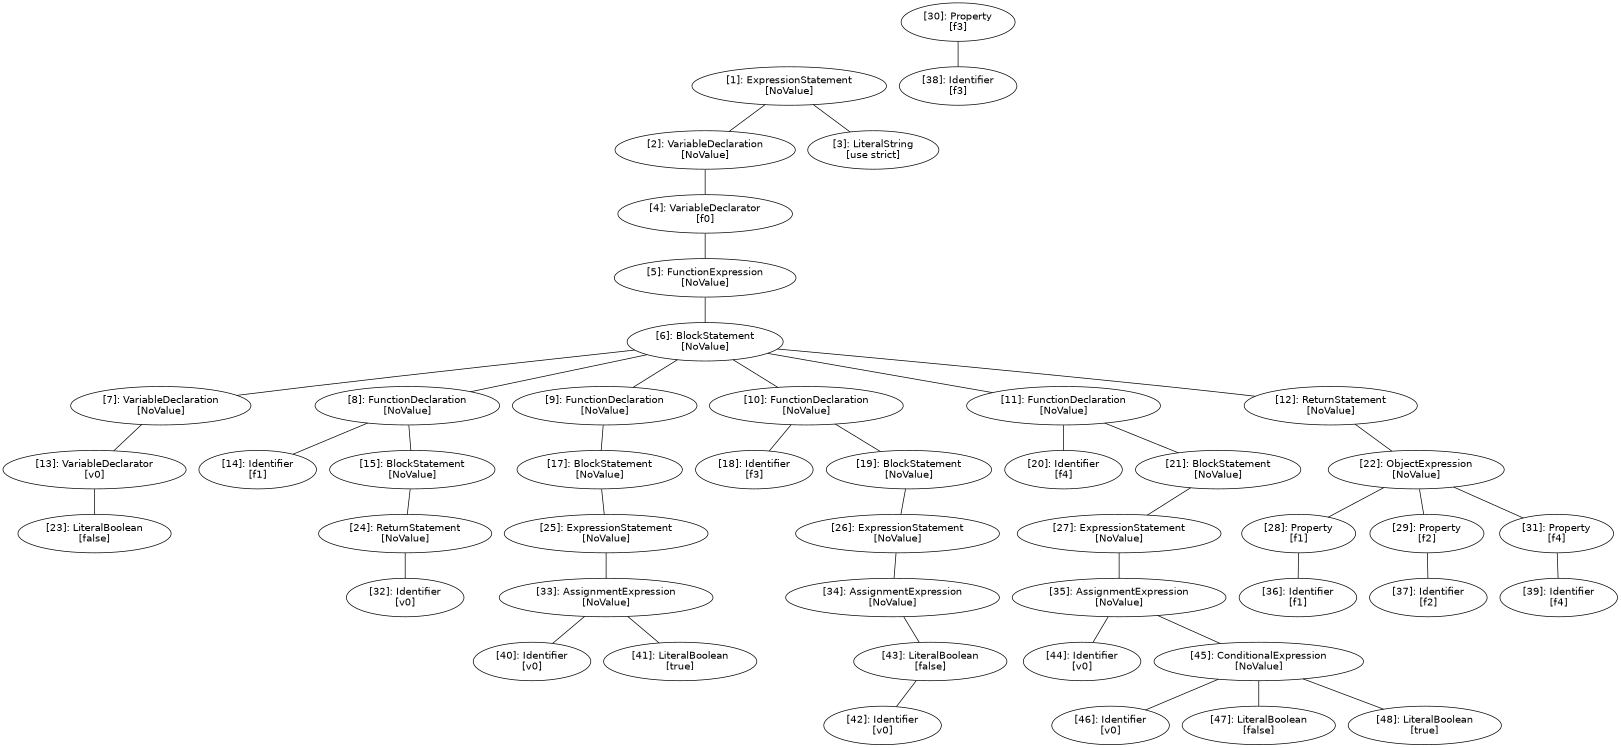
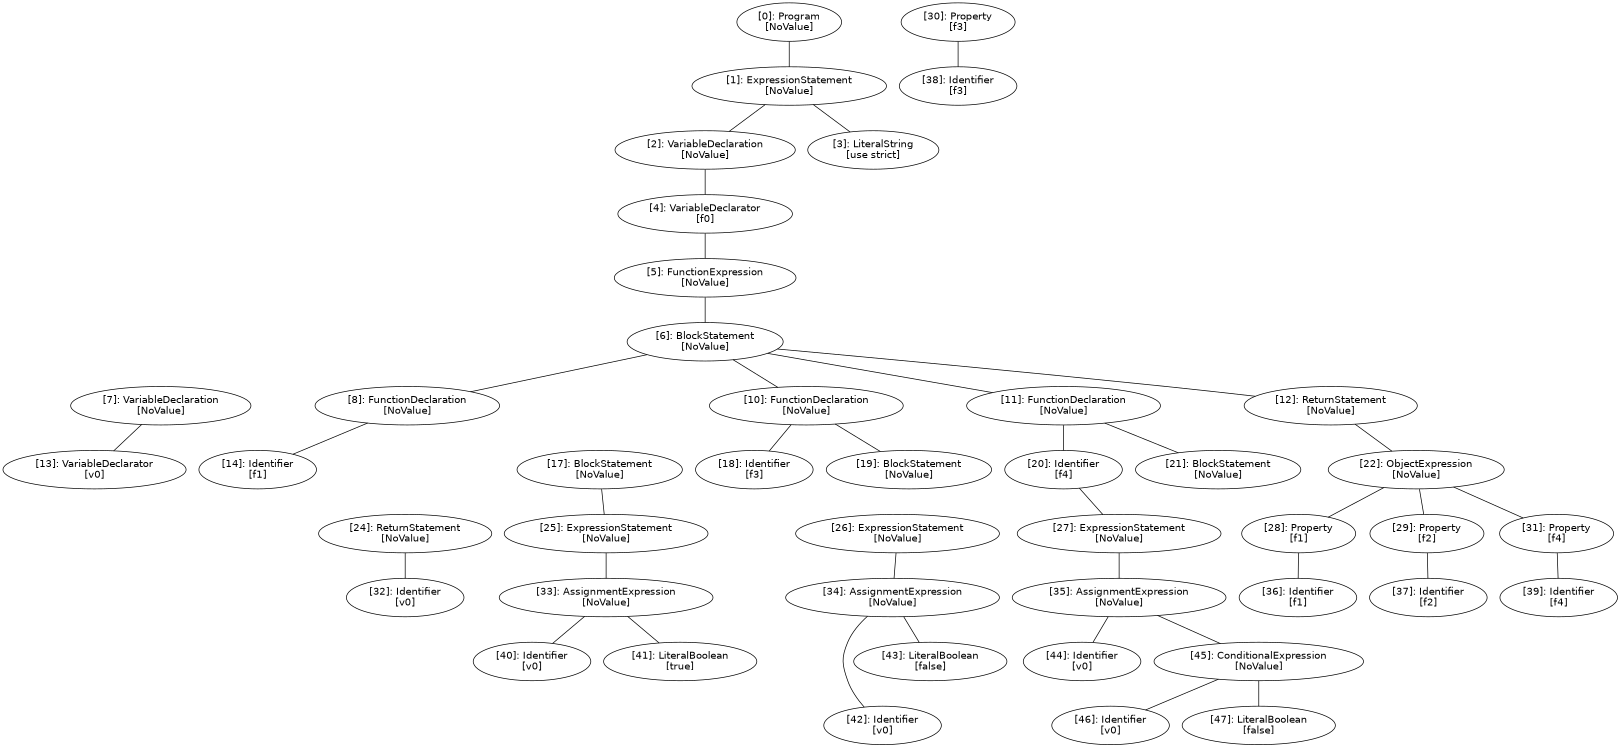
none -> (789, 22)
(436, 372) -> none
(605, 406) -> none
(412, 470) -> none
(1169, 501) -> (1091, 501)
(903, 502) -> none
(95, 534) -> none
(906, 694) -> (843, 661)
(1425, 725) -> none
